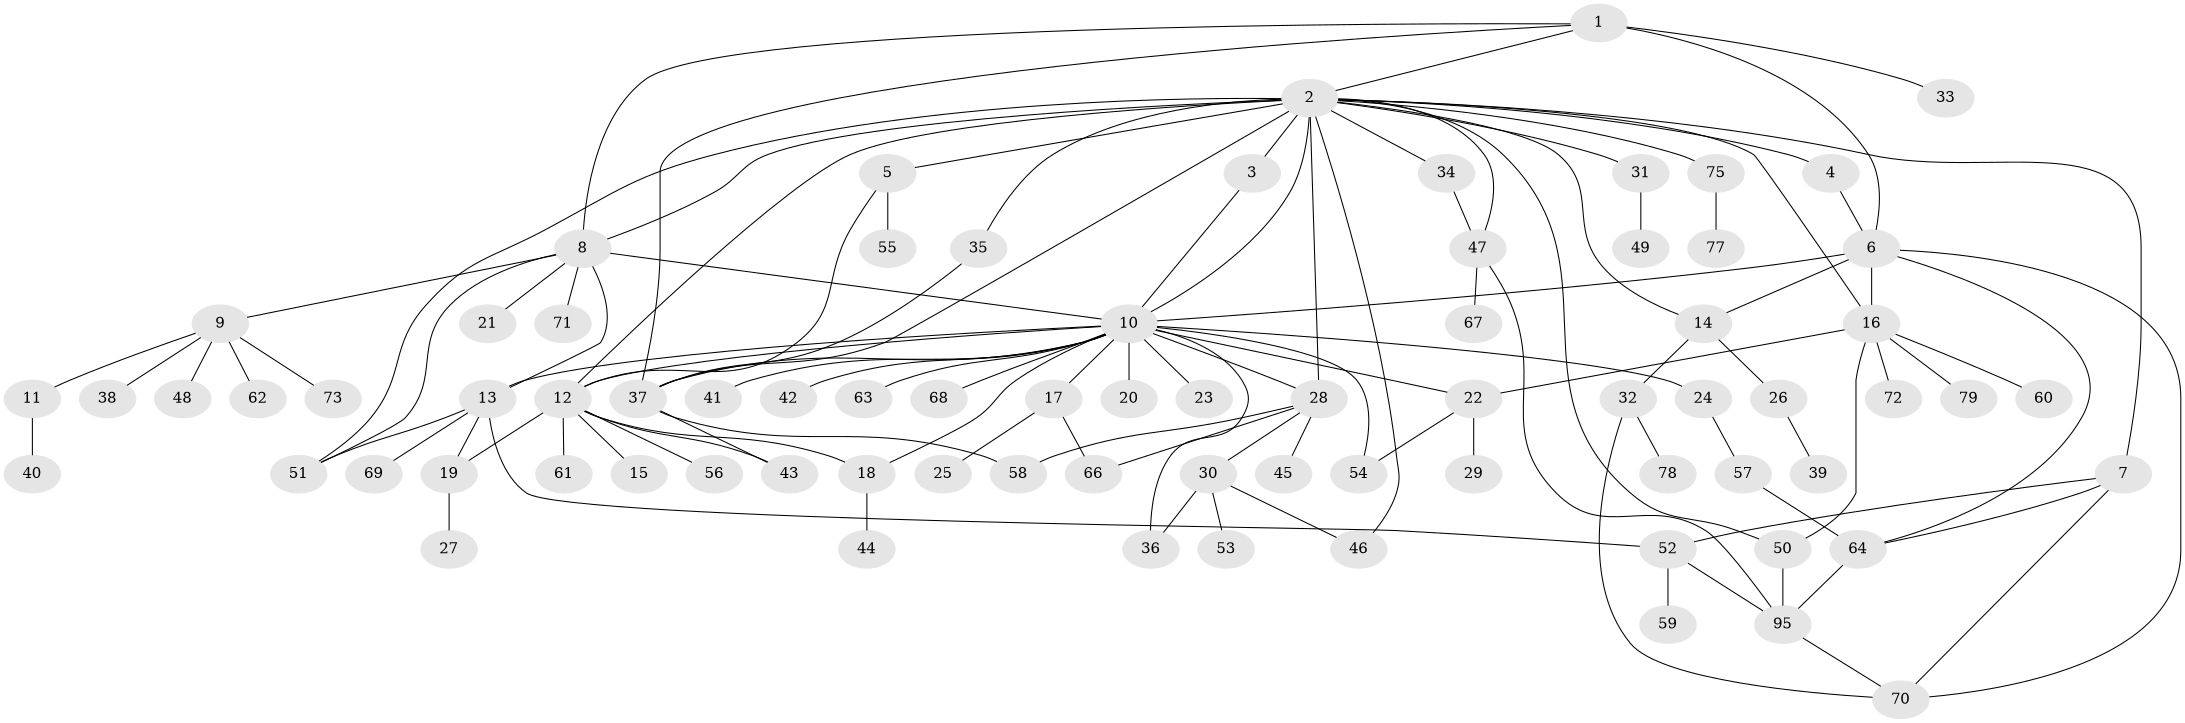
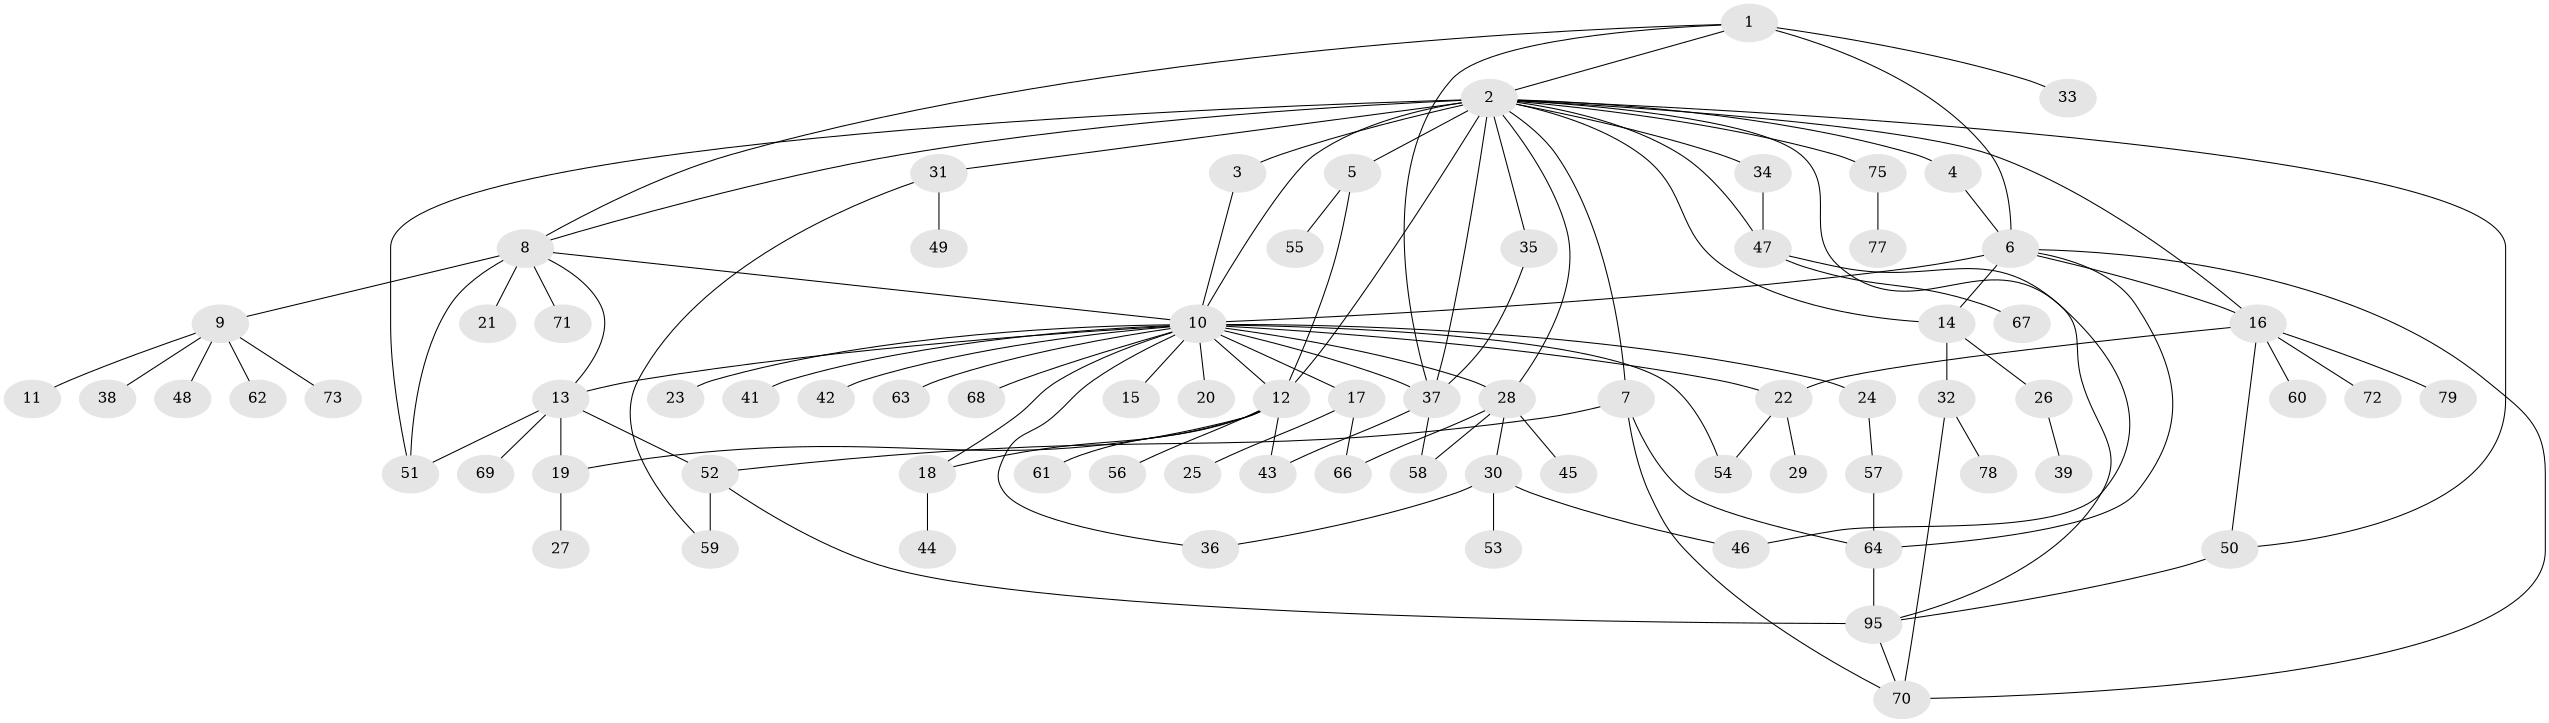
none -> (691, 312)
(601, 437) -> (1165, 361)
(32, 474) -> none
